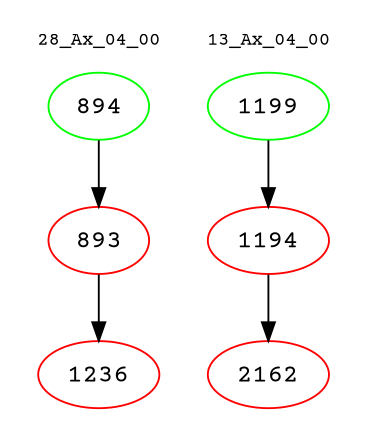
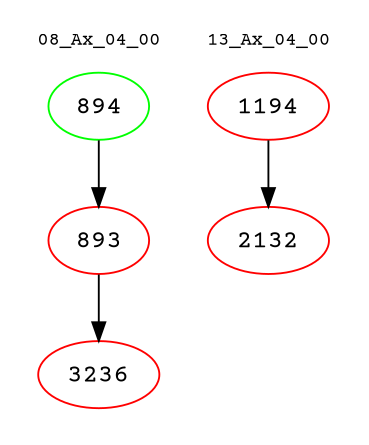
(100, 40) -> (100, 40)
(268, 106) -> none
(99, 375) -> (99, 375)
(268, 375) -> (268, 240)
